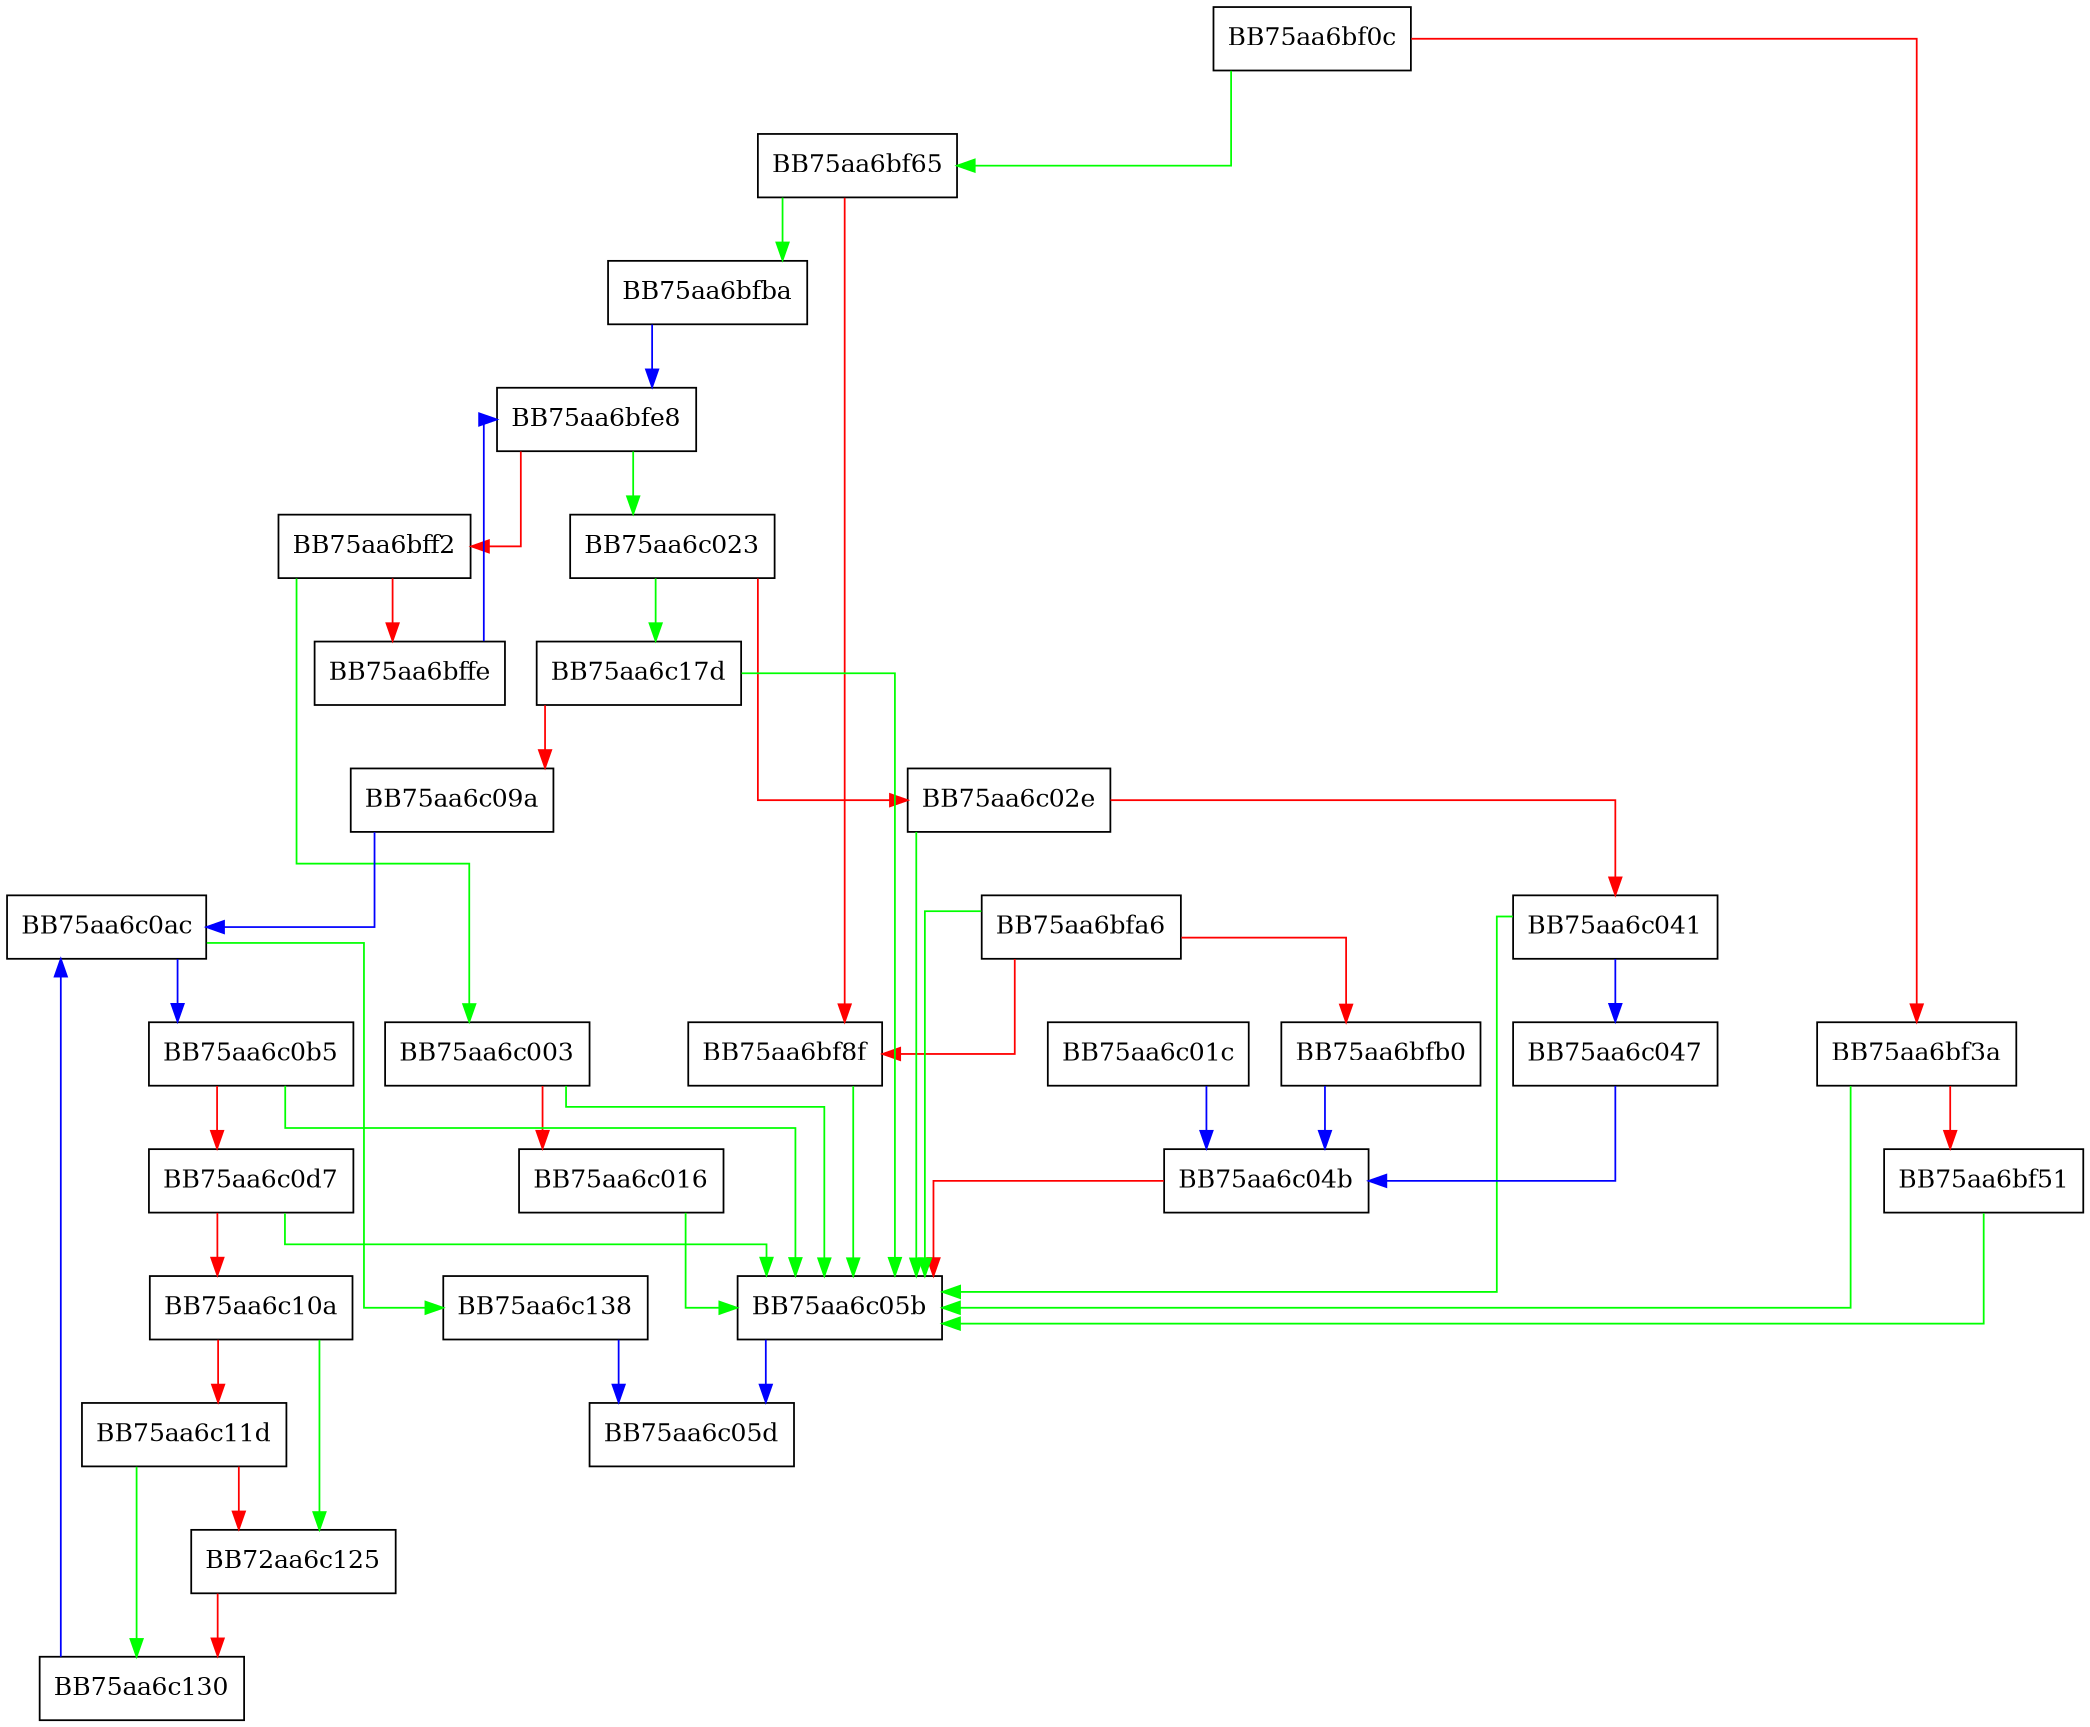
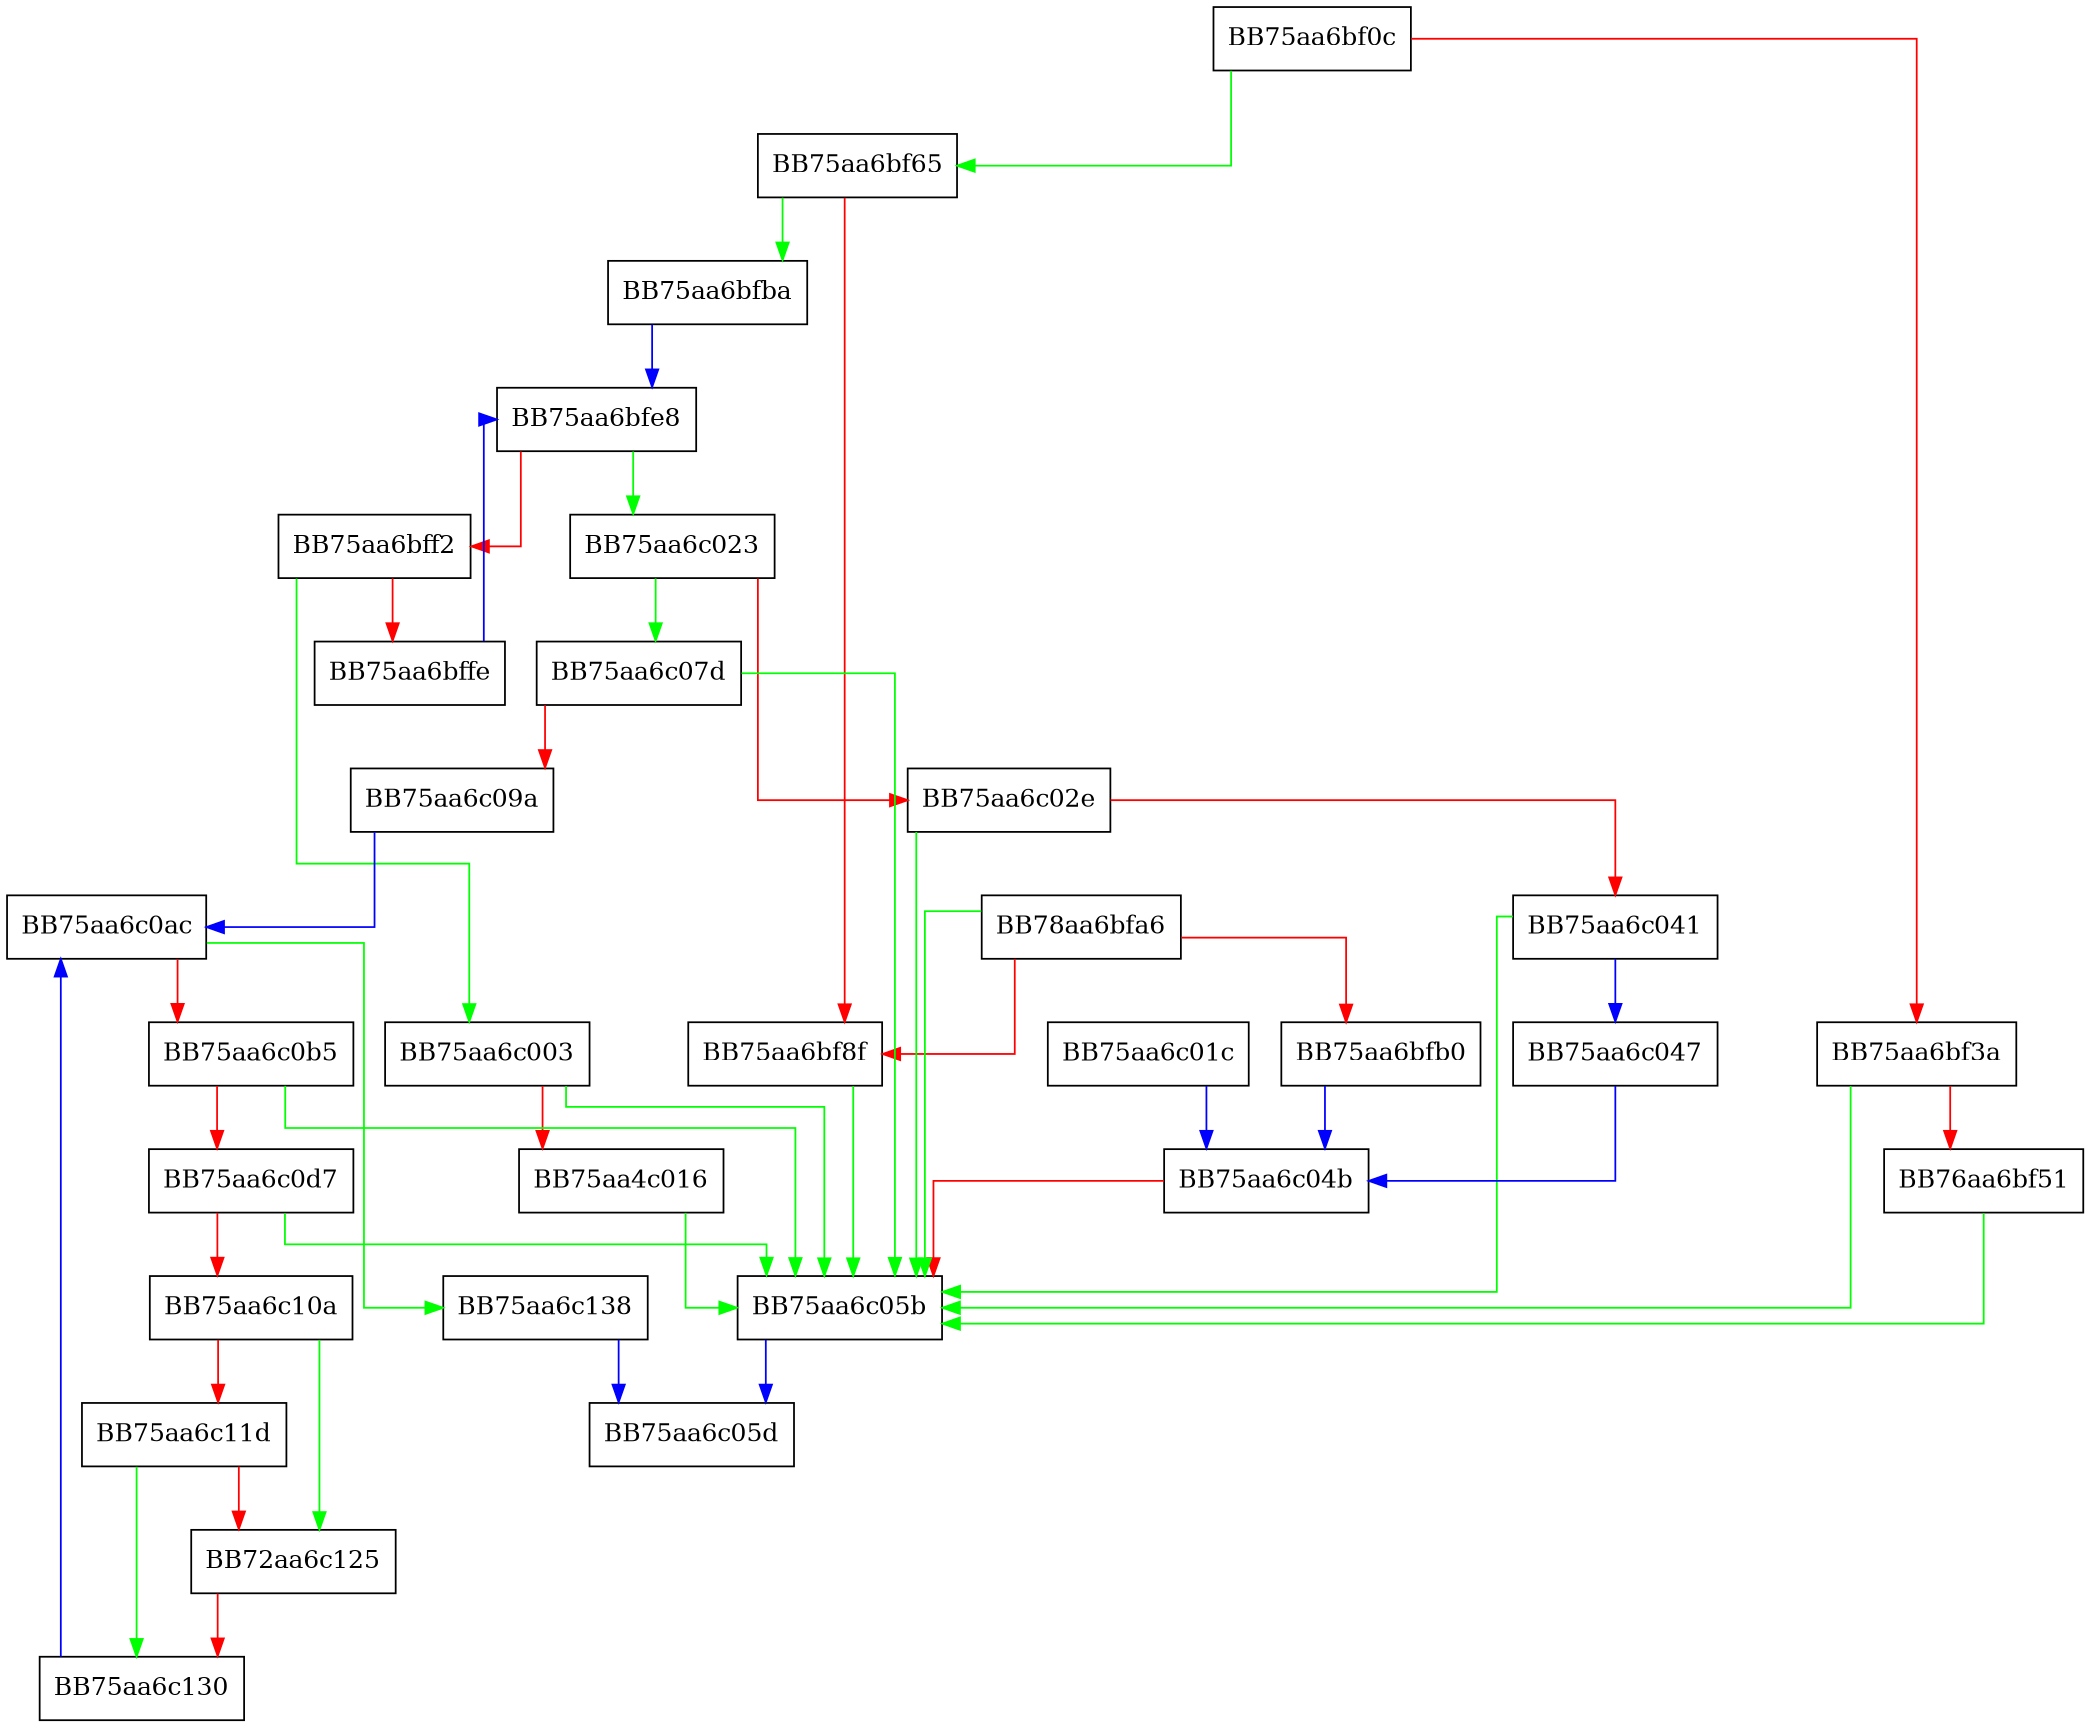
(639, 673) -> (639, 673)
(1081, 927) -> (1081, 927)
(178, 982) -> (178, 982)
(621, 1181) -> (621, 1181)
(1984, 1181) -> (1984, 1181)
